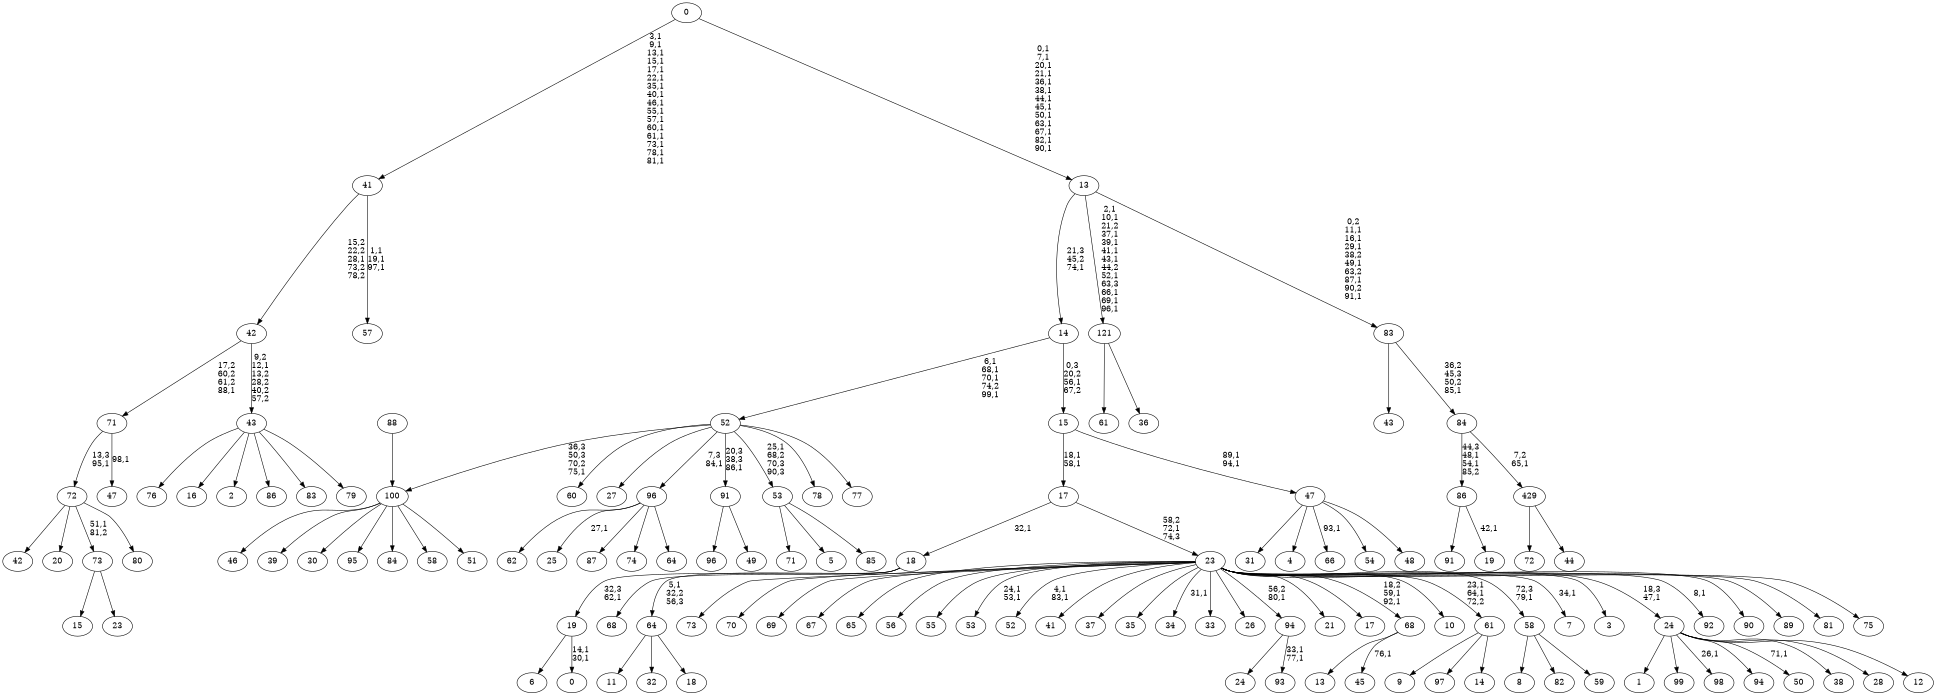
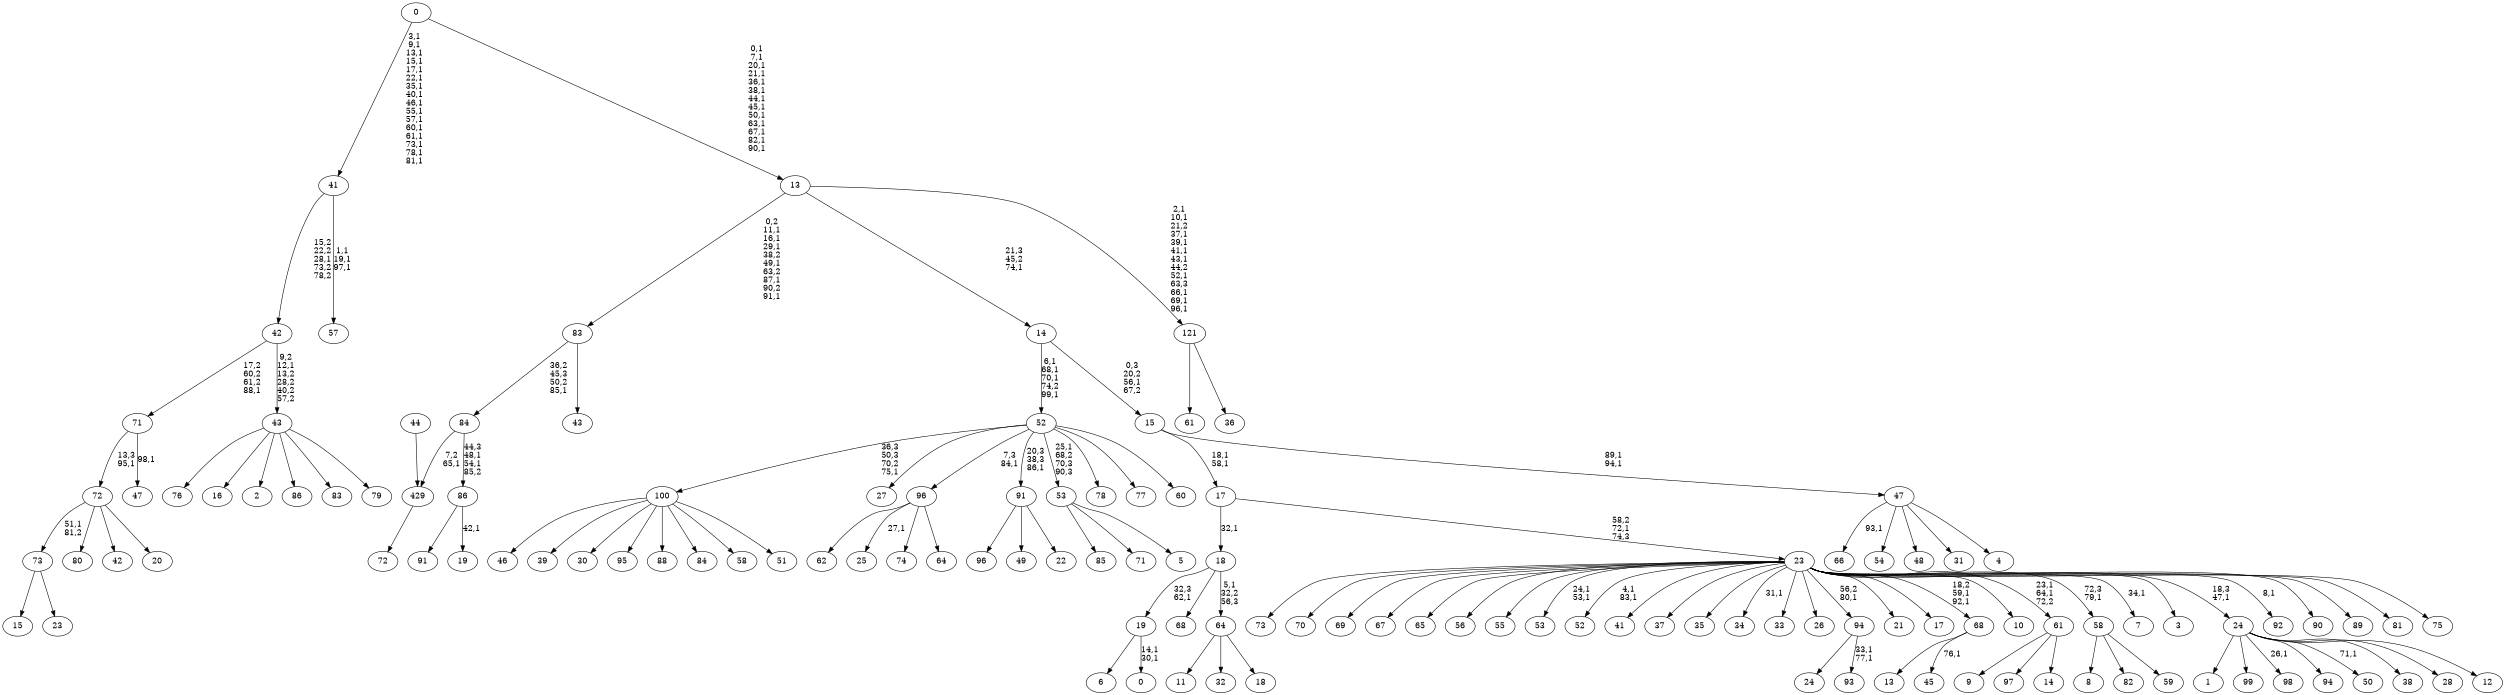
(392, 457) -> (662, 526)
(1548, 527) -> (417, 457)
(592, 561) -> none
none -> (1061, 561)
